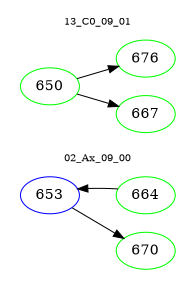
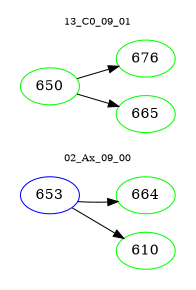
(146, 114) -> (146, 114)
(103, 188) -> (93, 202)
(146, 251) -> (146, 251)
